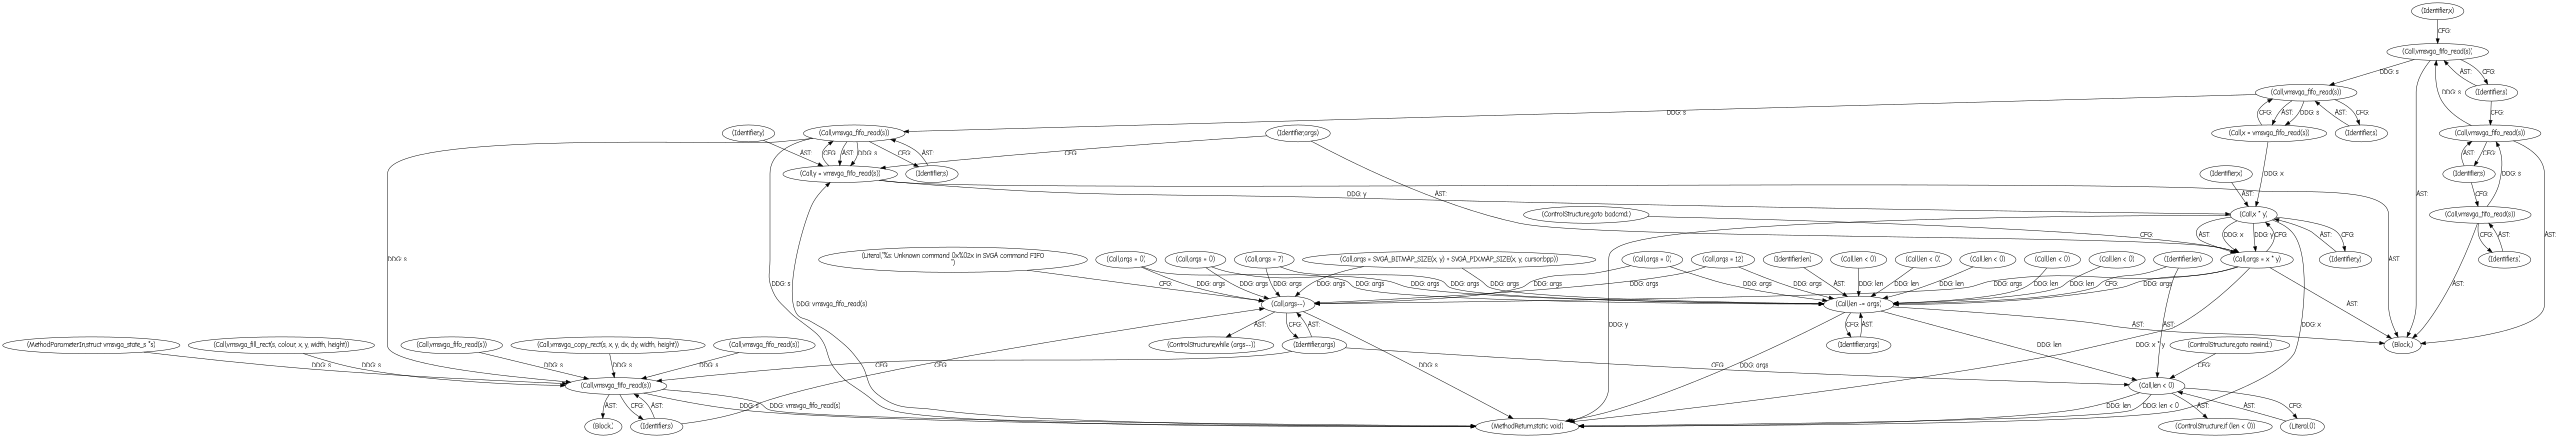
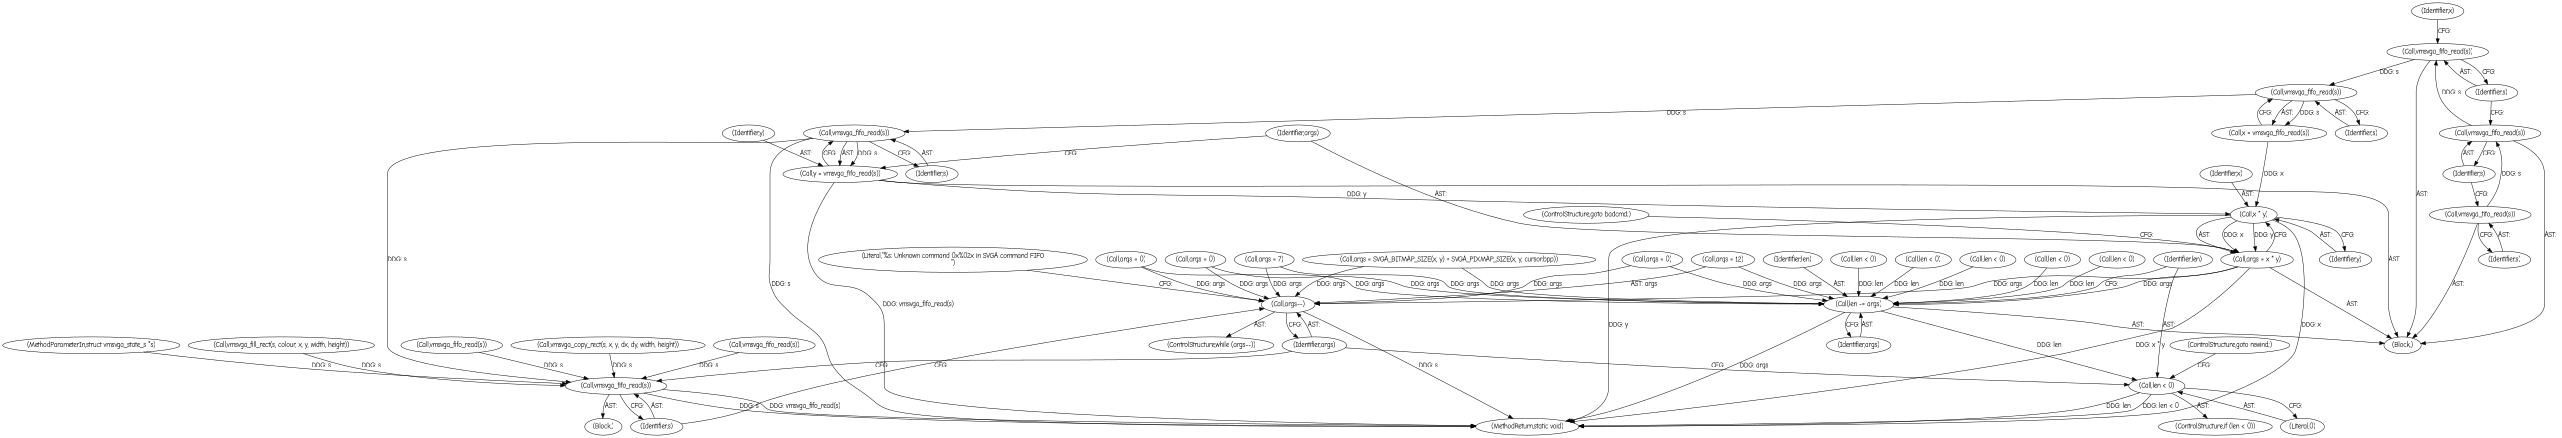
(1644, 284) -> (1644, 284)
(1026, 417) -> (1049, 412)
